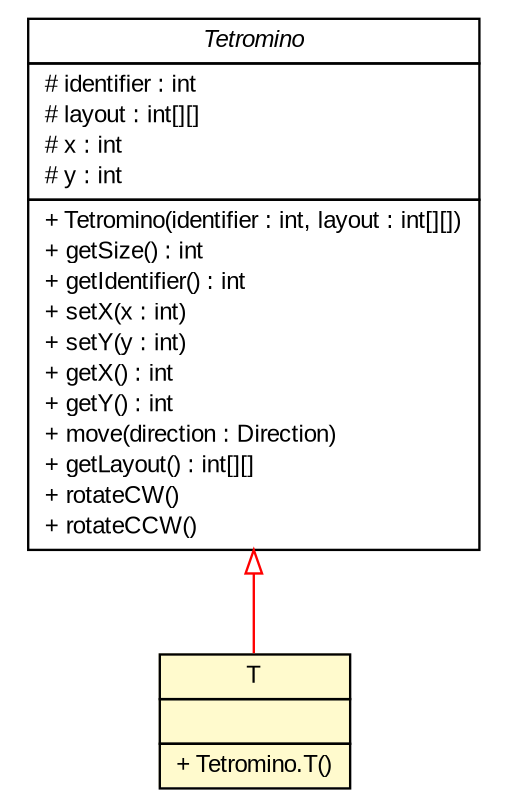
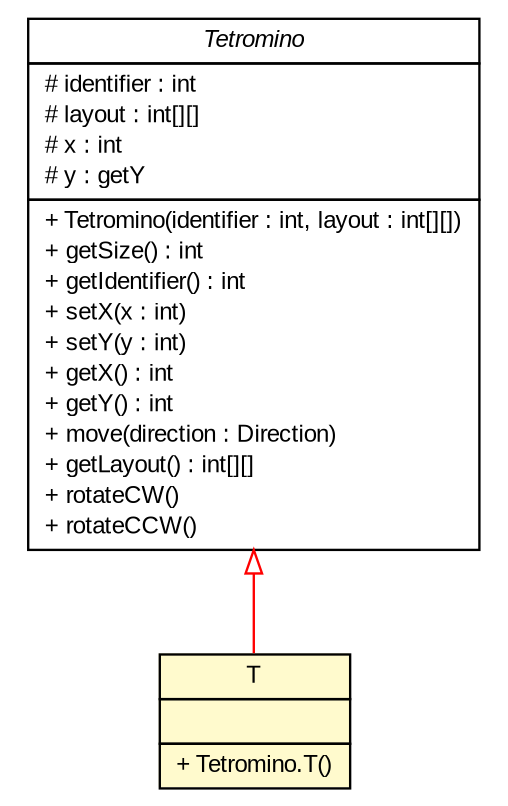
(85, 176) -> (95, 176)
